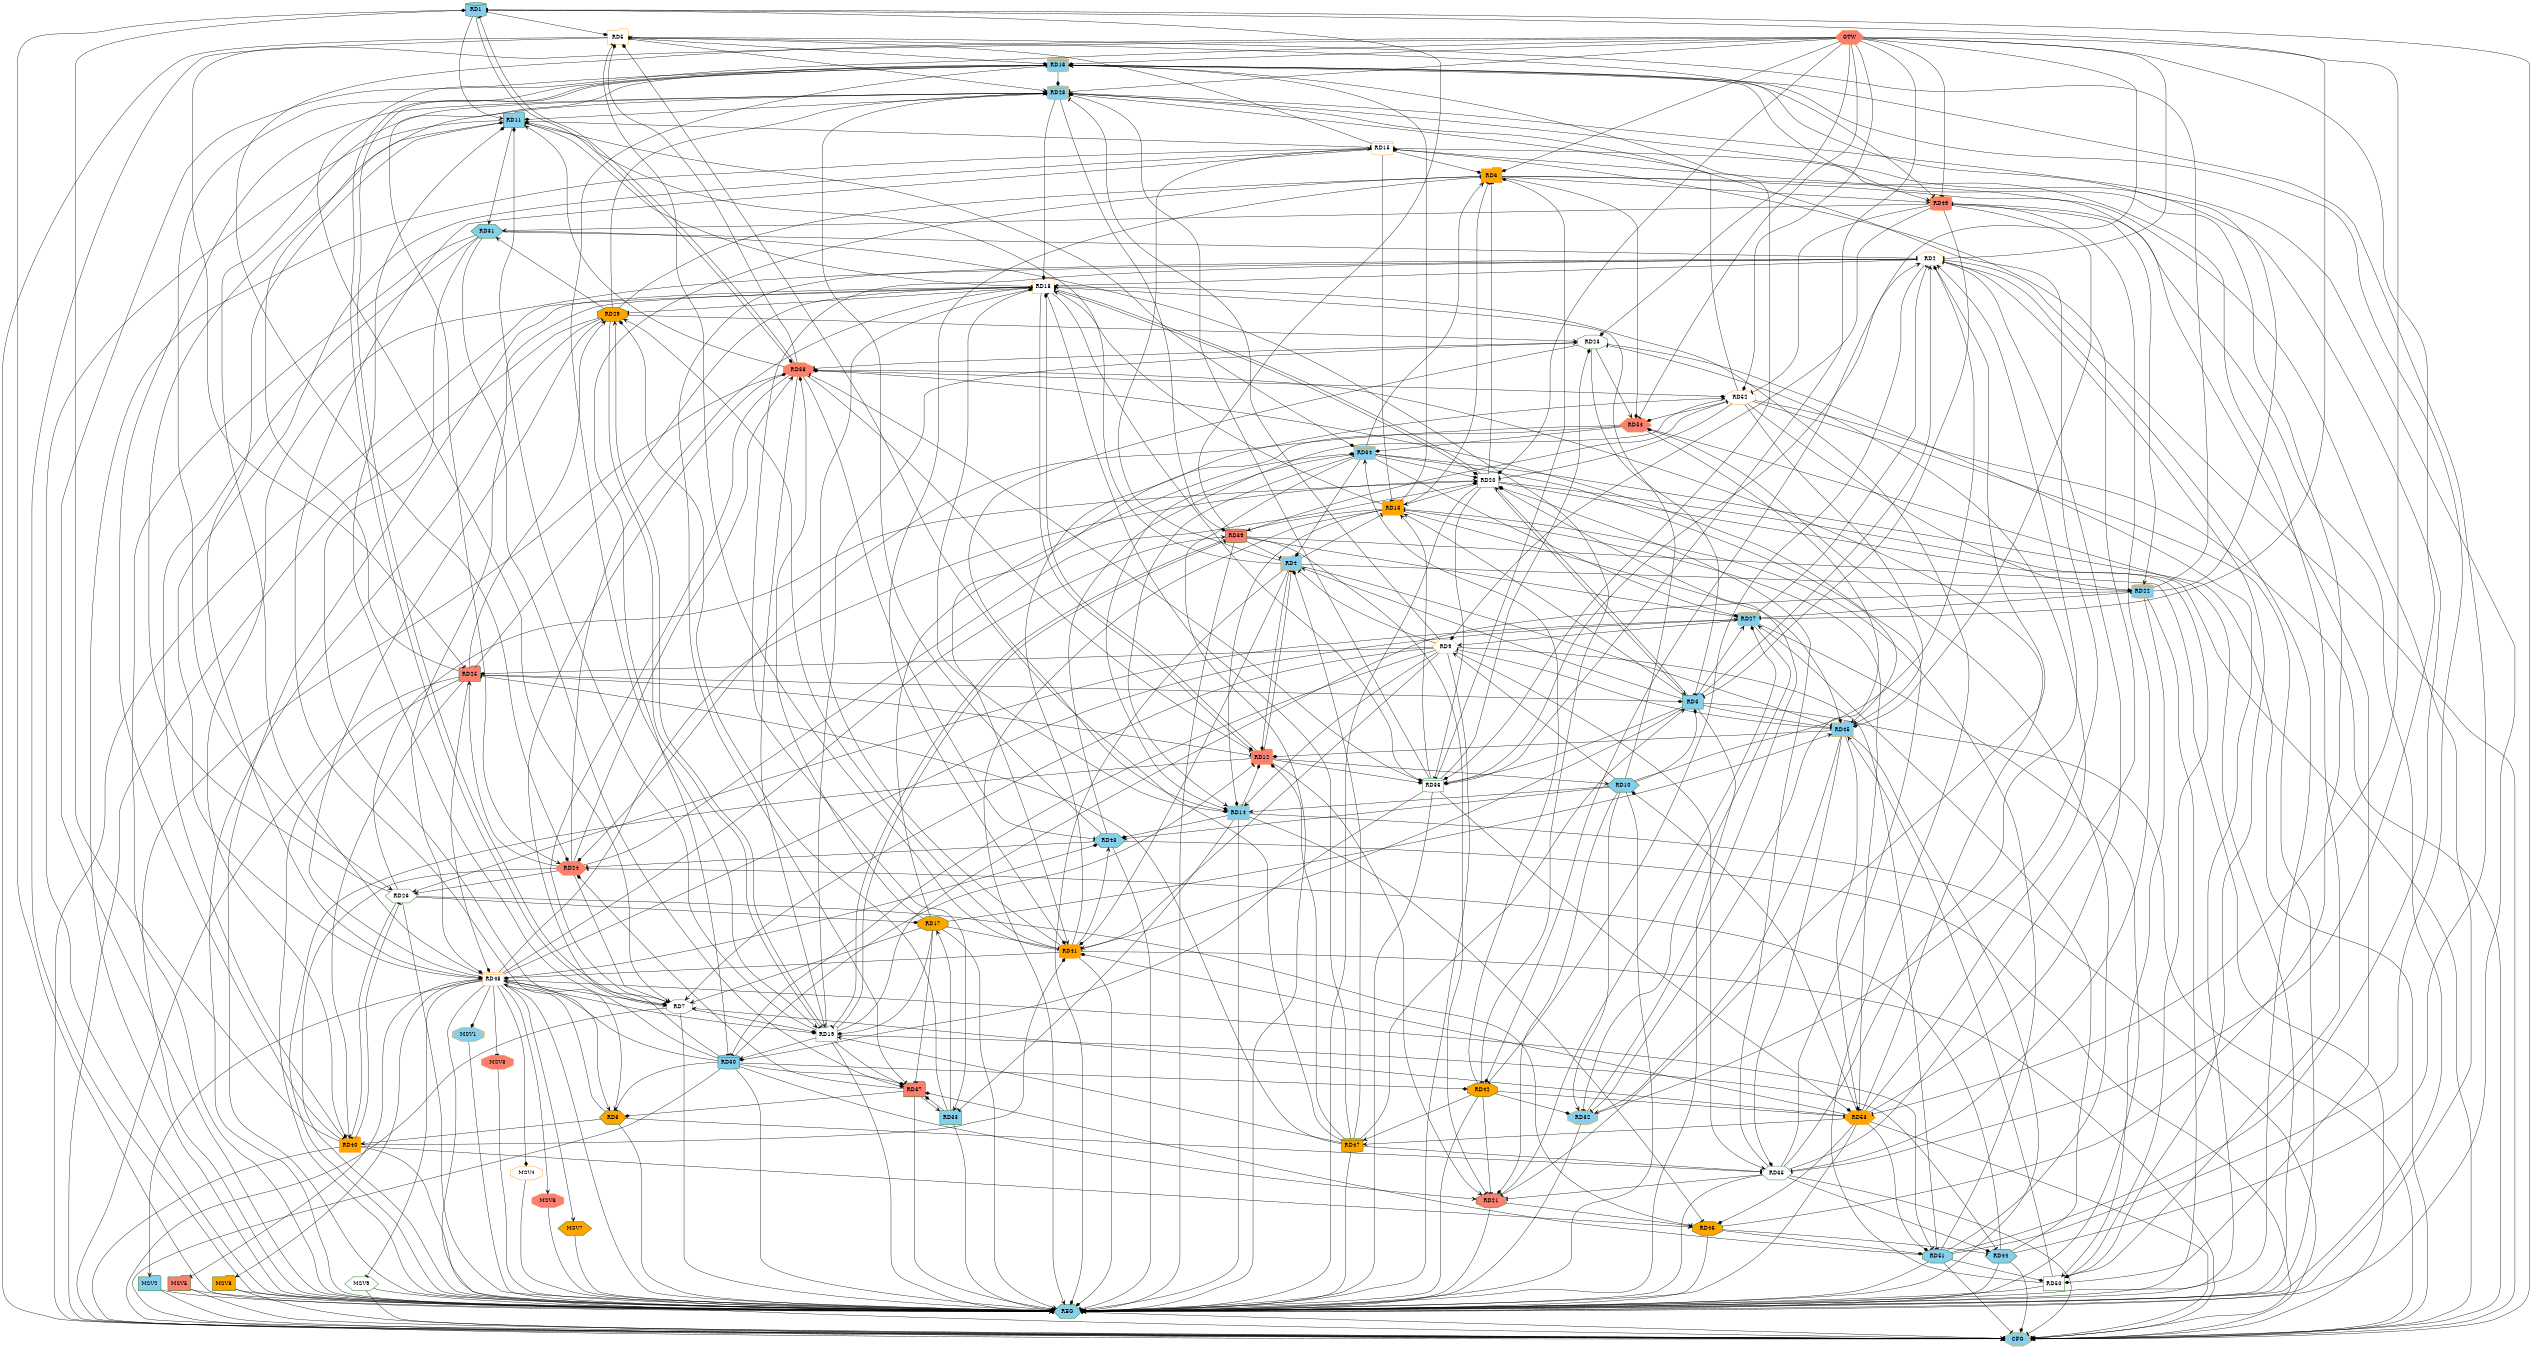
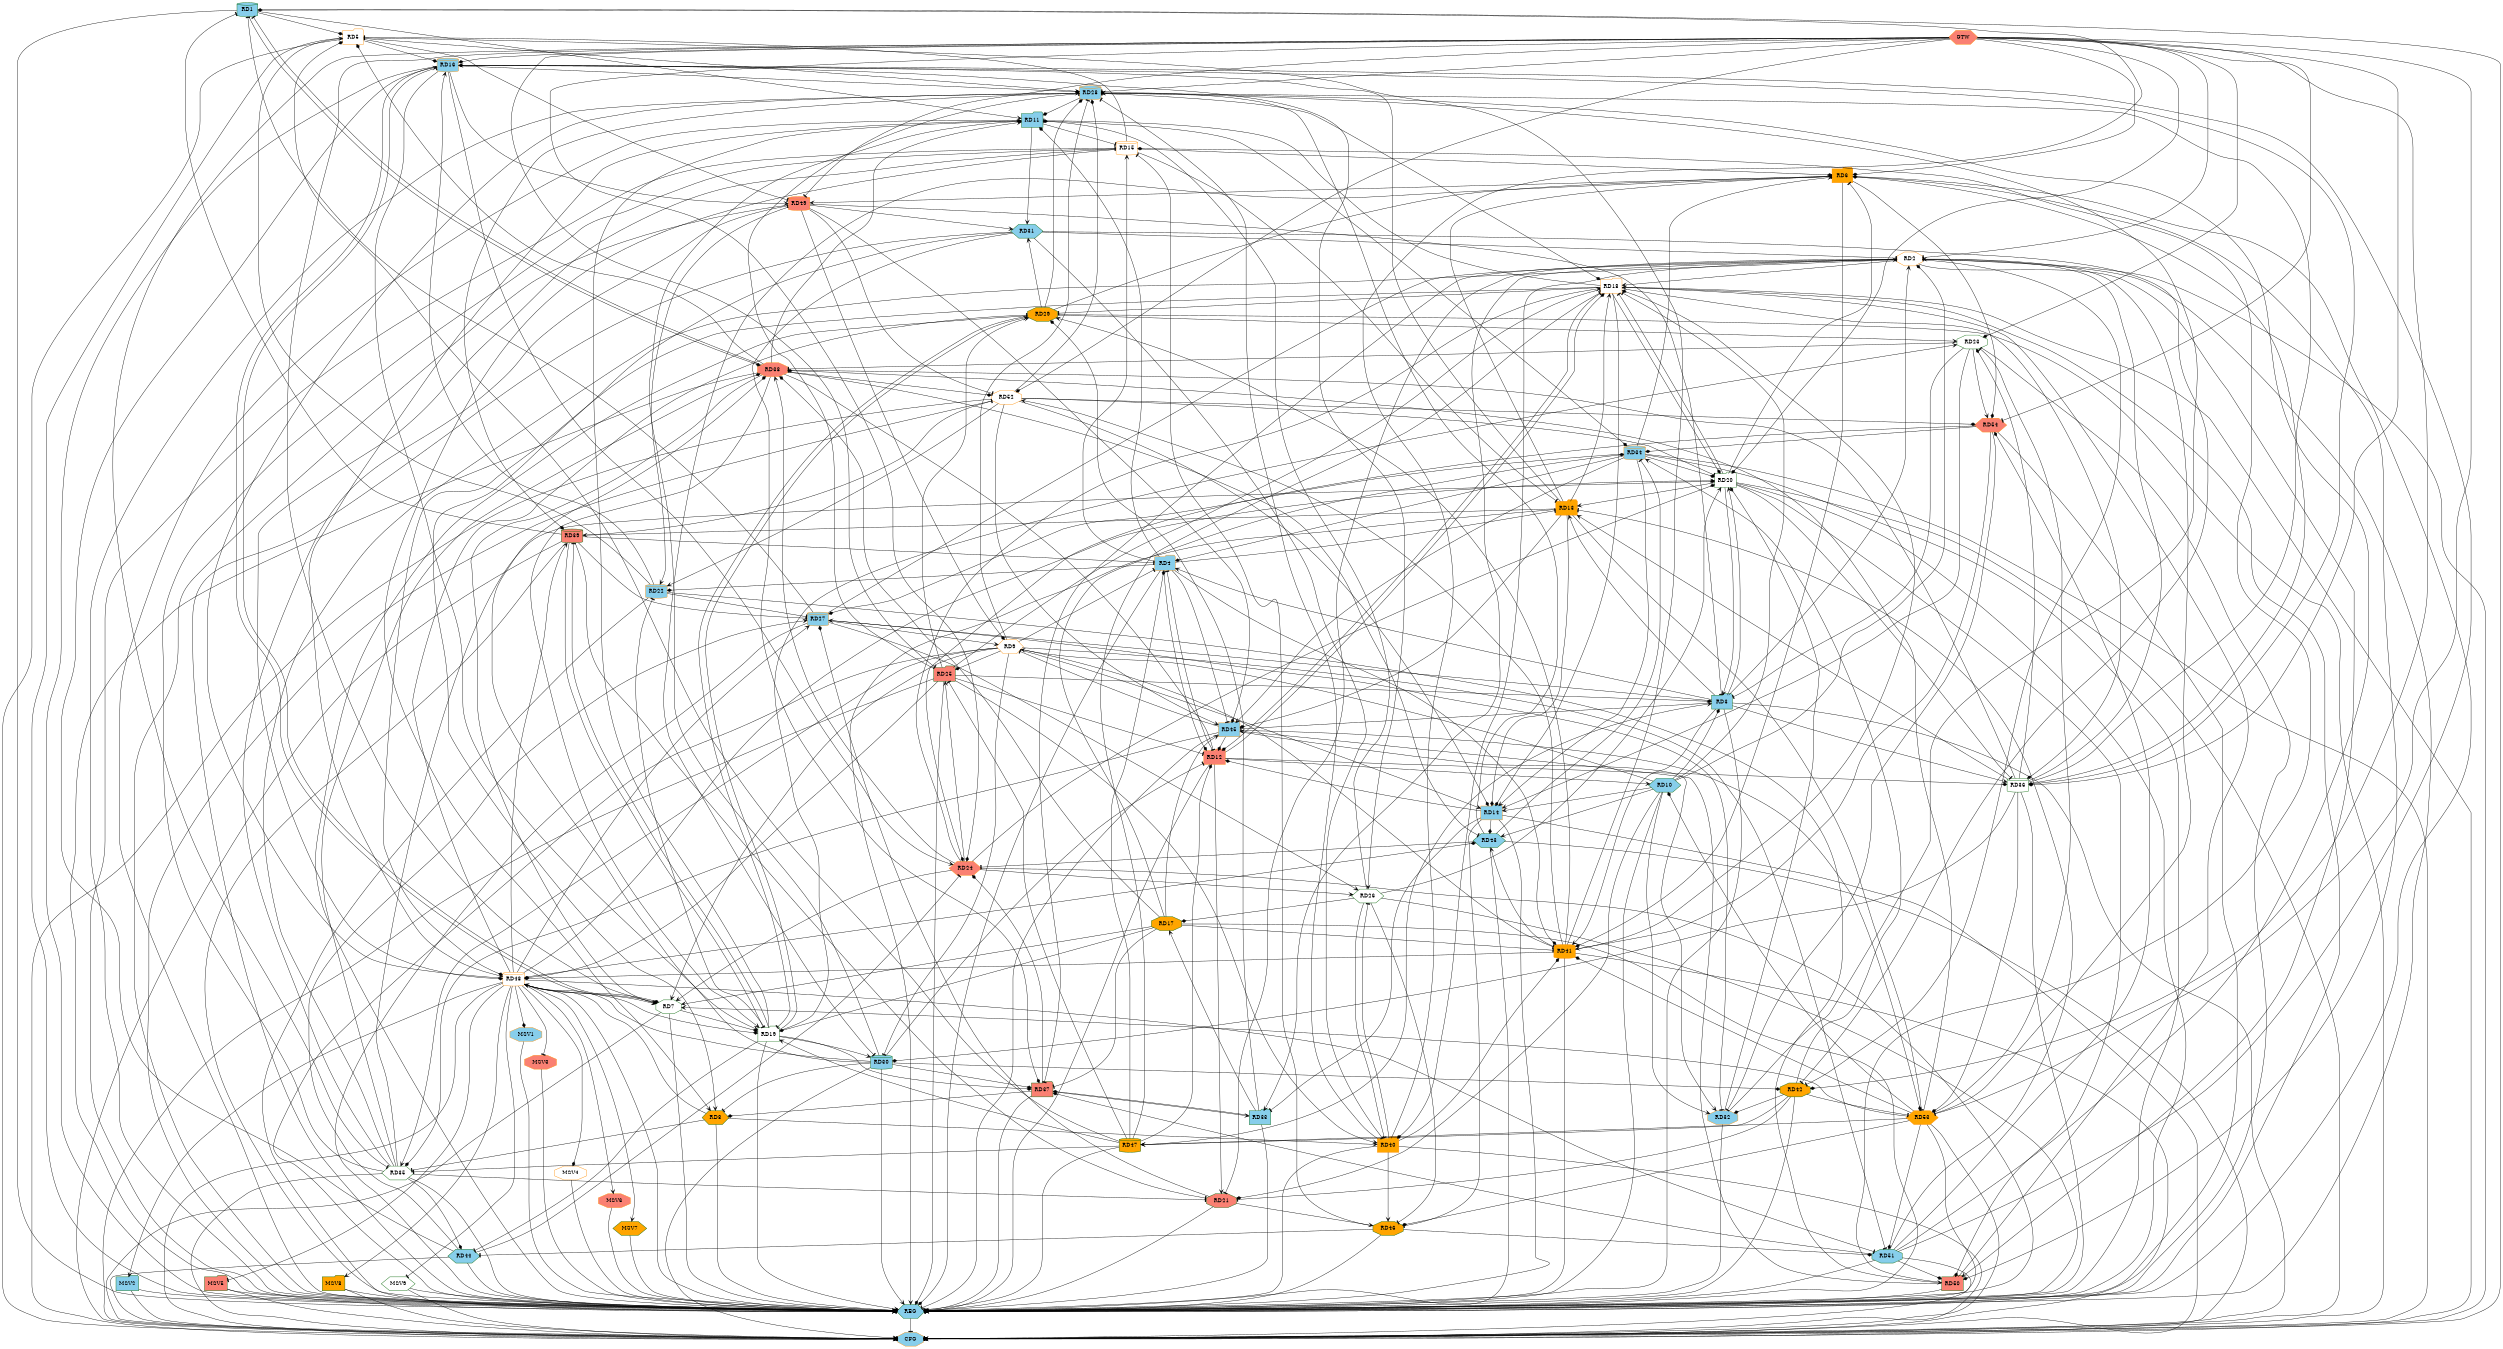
(1102, 1155) -> none
(2054, 1284) -> (1952, 1284)
